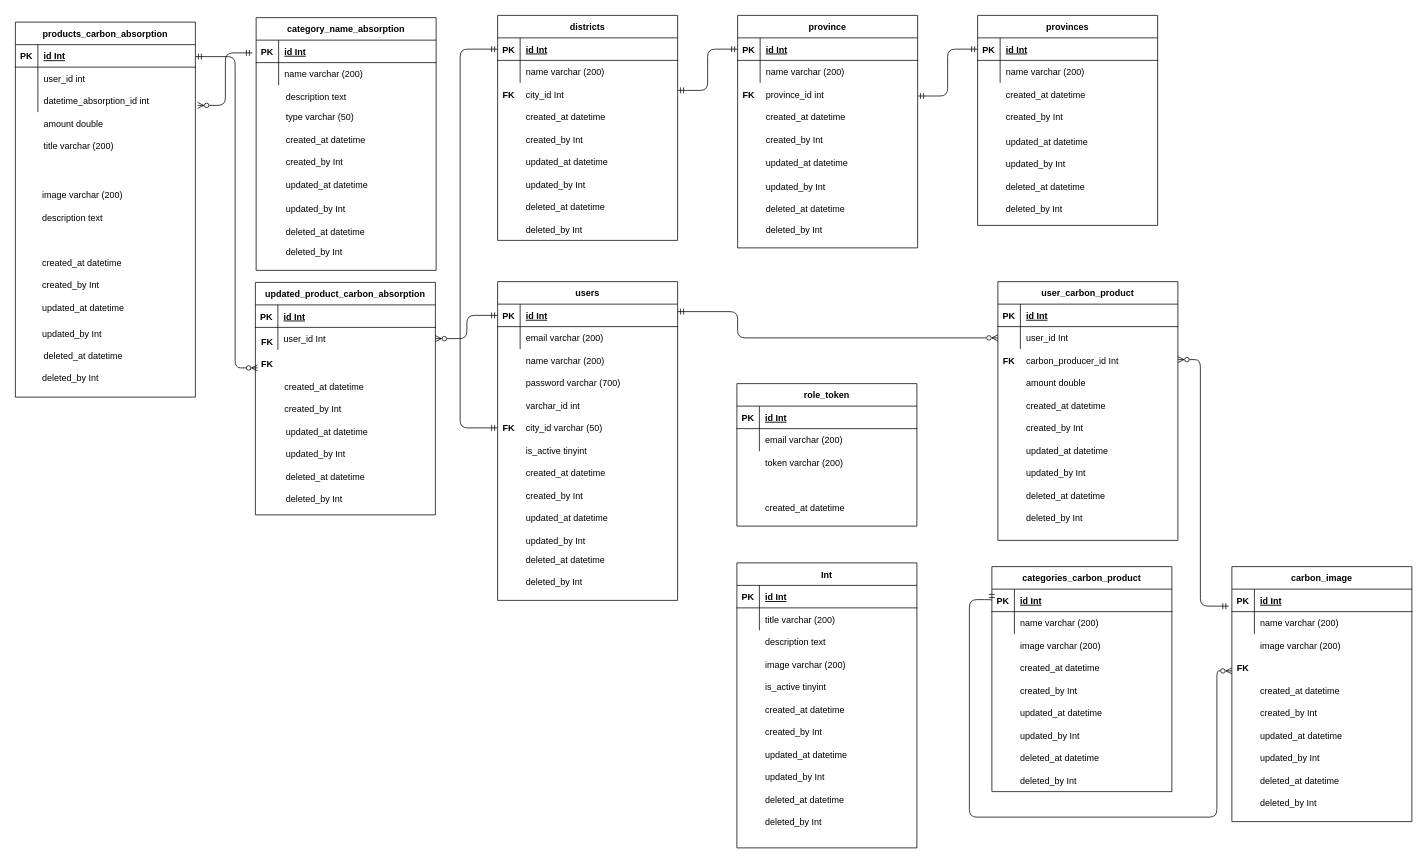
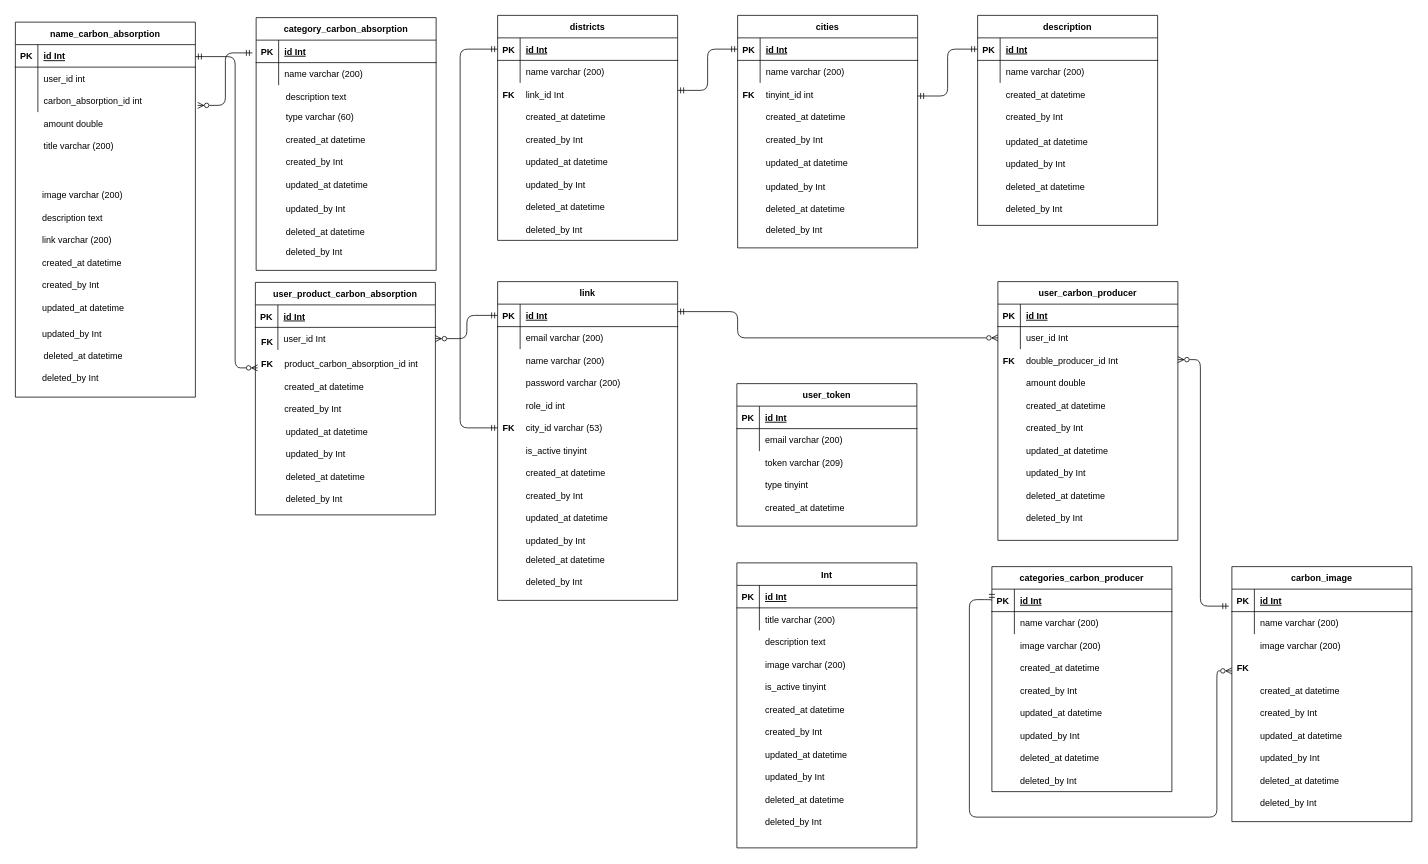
(827, 27) -> (827, 27)
(1067, 27) -> (1067, 27)
(346, 29) -> (346, 29)
(105, 34) -> (105, 34)
(551, 95) -> (550, 95)
(799, 95) -> (795, 95)
(103, 101) -> (99, 101)
(326, 117) -> (326, 117)
none -> (115, 240)
(587, 293) -> (587, 293)
(1088, 293) -> (1088, 293)
(345, 294) -> (345, 294)
(1080, 361) -> (1079, 361)
none -> (357, 364)
(579, 383) -> (579, 383)
(827, 395) -> (827, 395)
(558, 406) -> (549, 406)
(571, 428) -> (571, 428)
(811, 463) -> (811, 463)
none -> (838, 485)
(1082, 578) -> (1082, 578)
